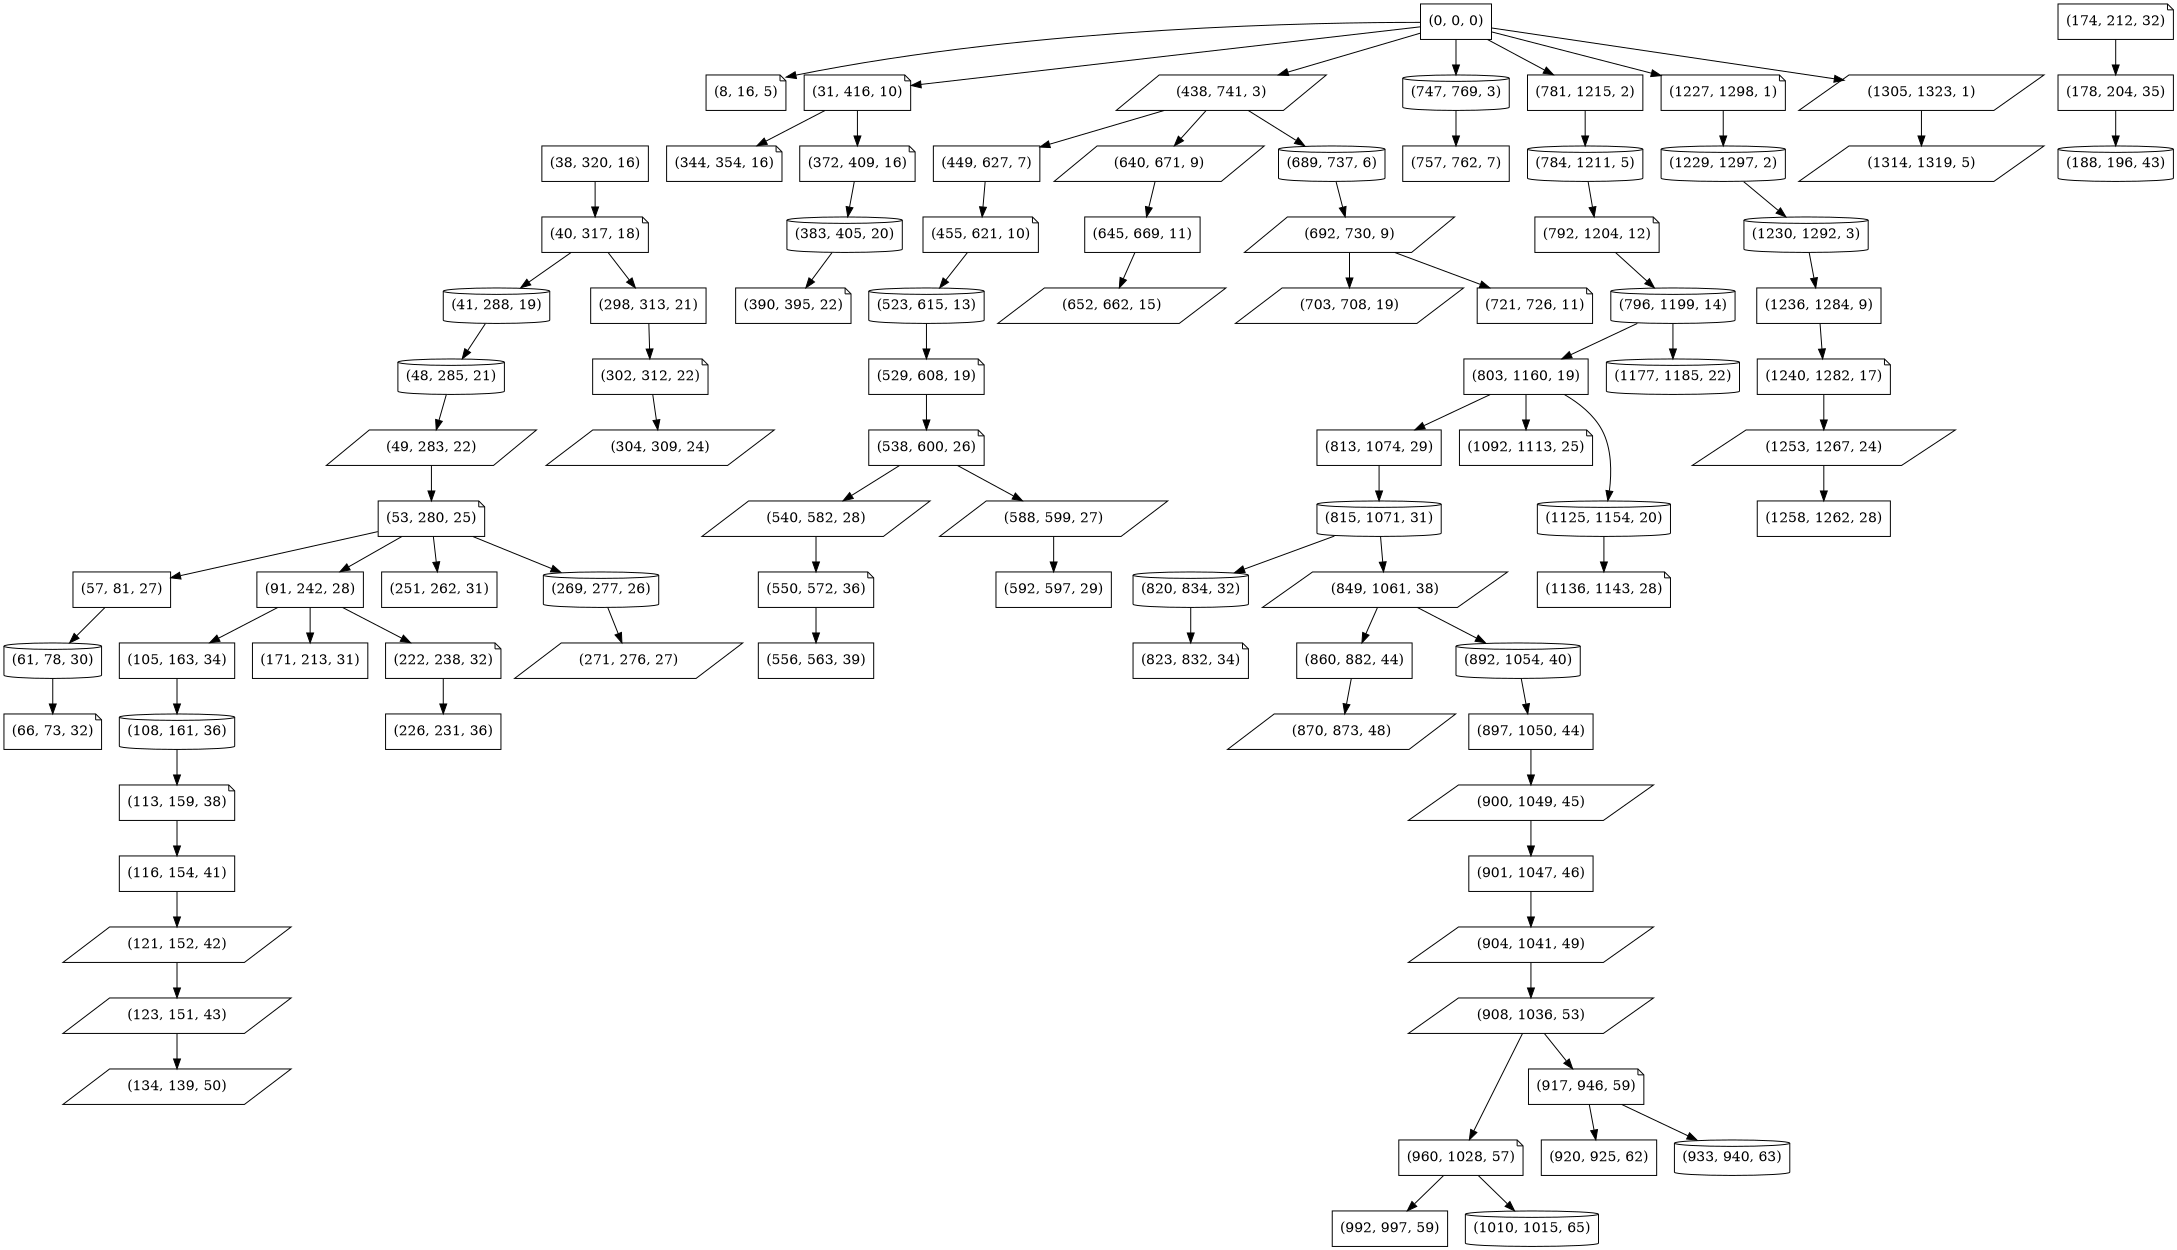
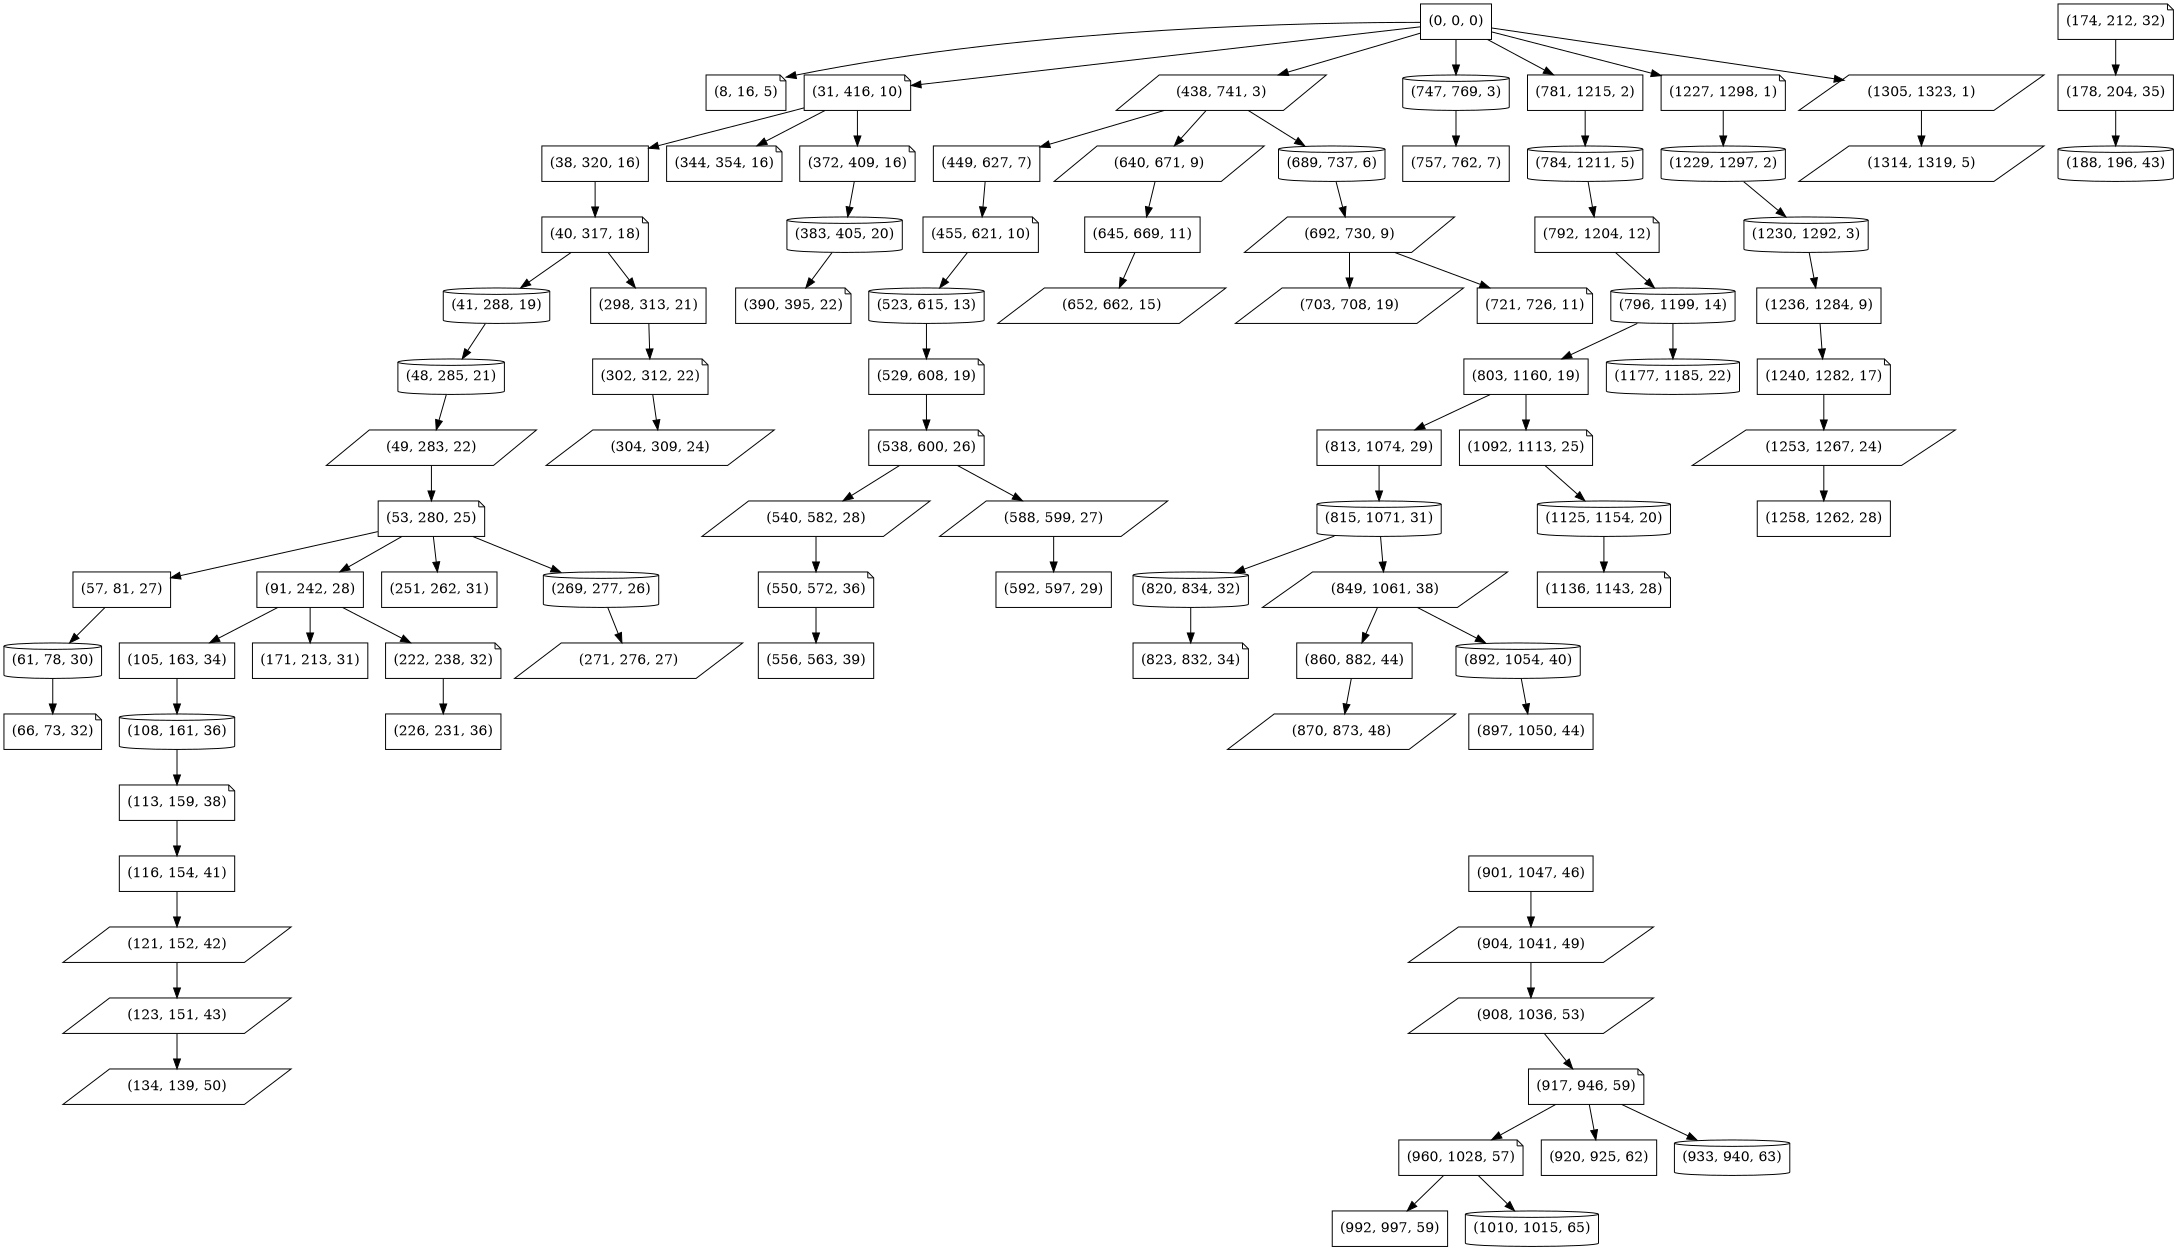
none -> (731, 127)
(1604, 435) -> (1561, 480)
(1531, 803) -> none
(1498, 1082) -> (1528, 1120)
